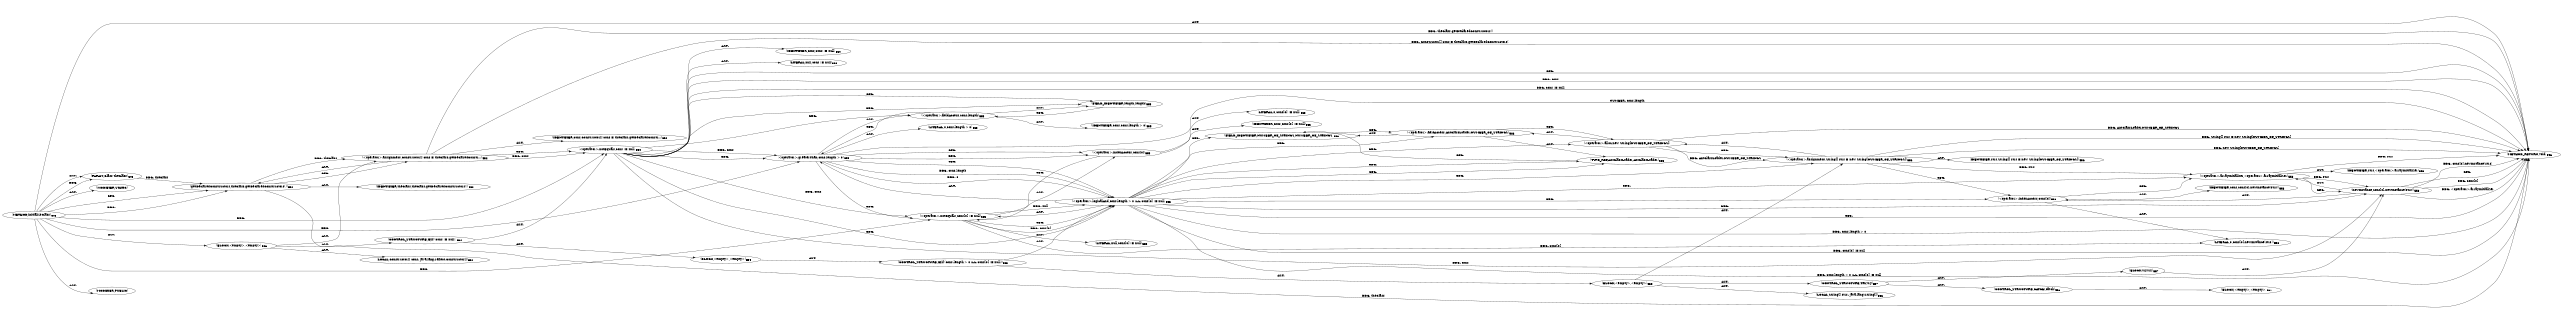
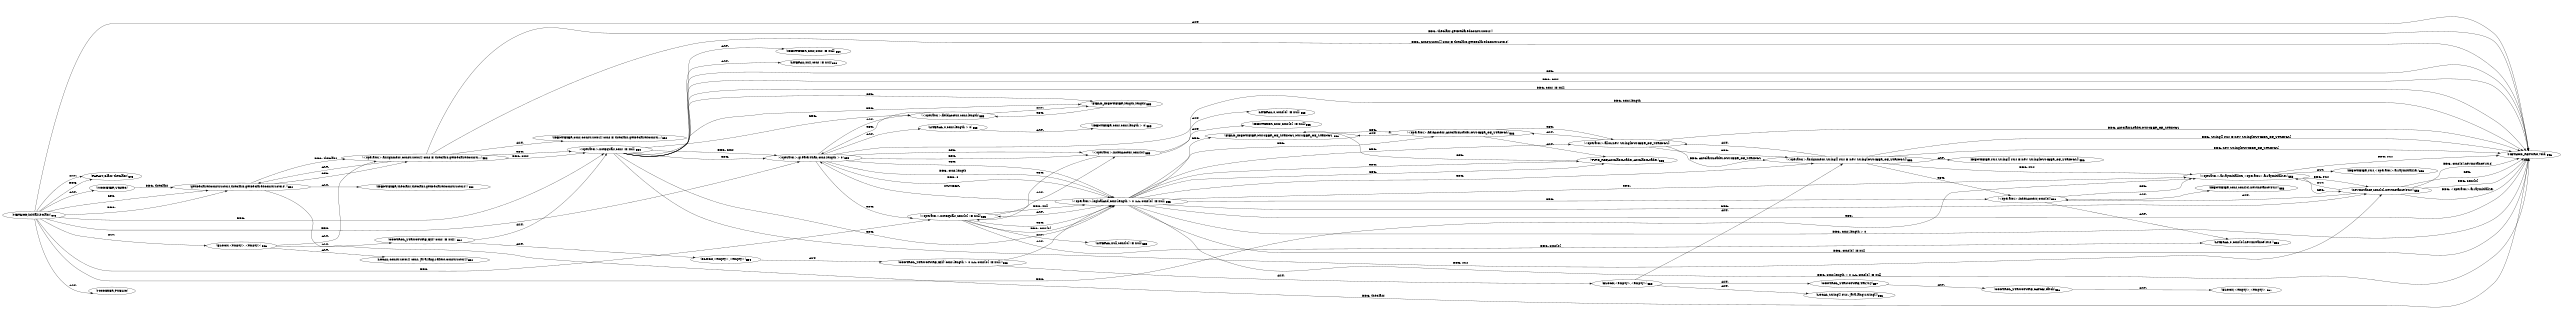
(1627, 101) -> (1627, 101)
(1040, 125) -> (1036, 132)
(1196, 139) -> (1196, 139)
(169, 181) -> (153, 188)
(953, 186) -> (953, 186)
(762, 192) -> none
(1461, 263) -> (1461, 263)
(2144, 271) -> none
none -> (1112, 277)
